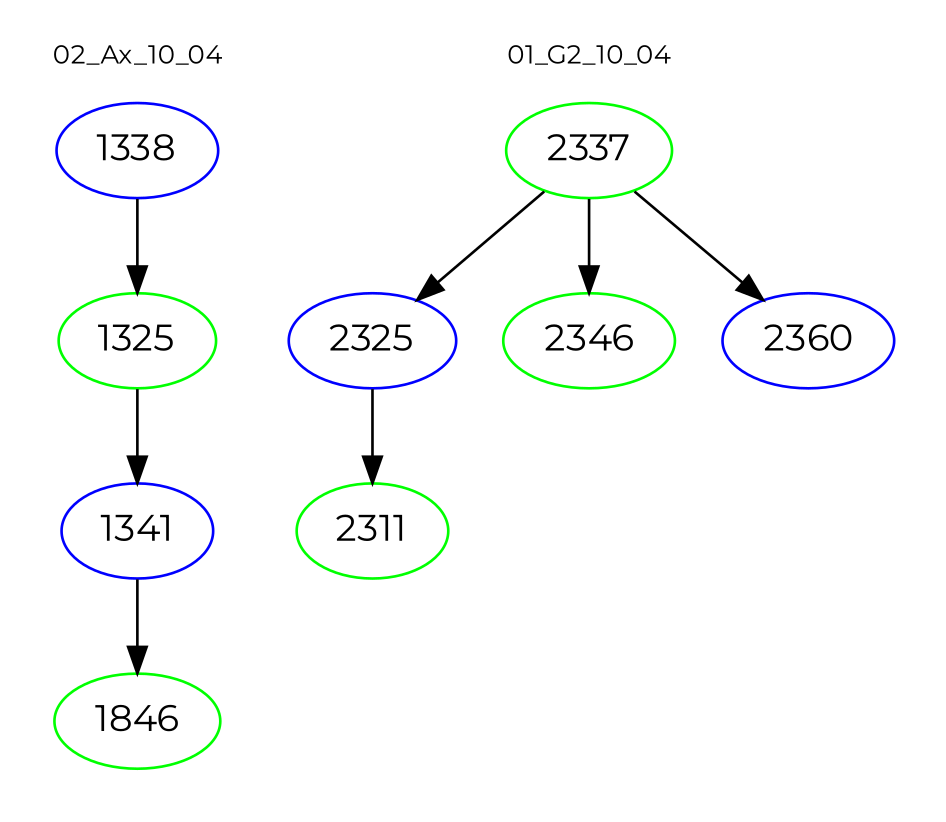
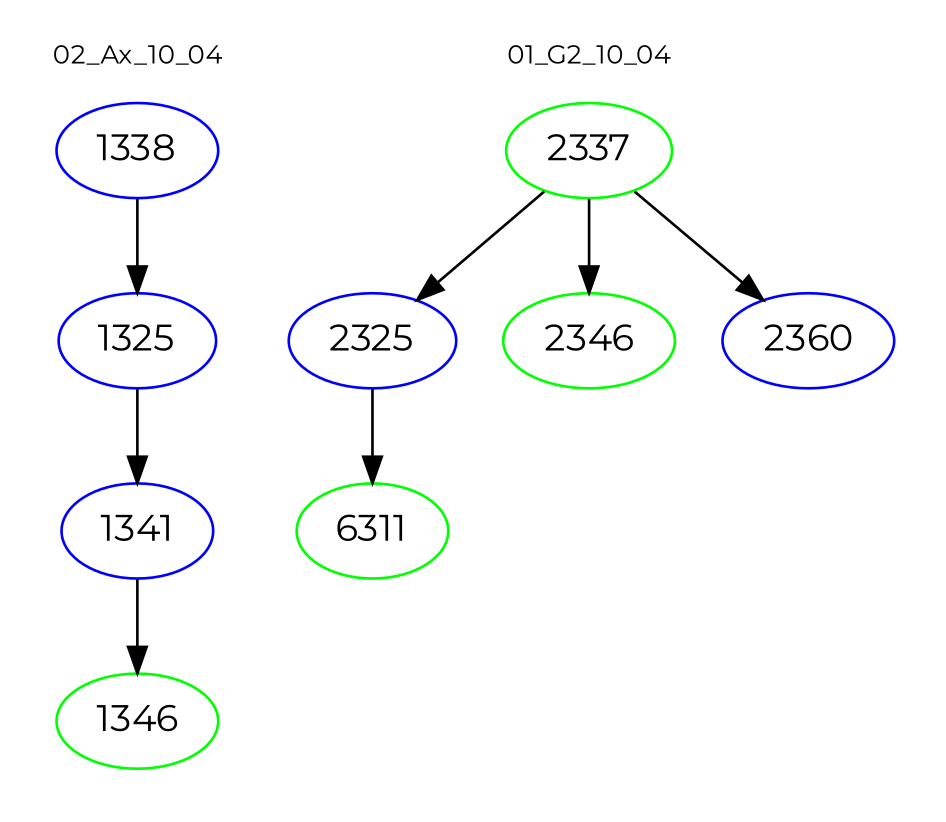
(137, 341) -> (137, 341)
(372, 531) -> (372, 531)
(137, 721) -> (137, 721)
